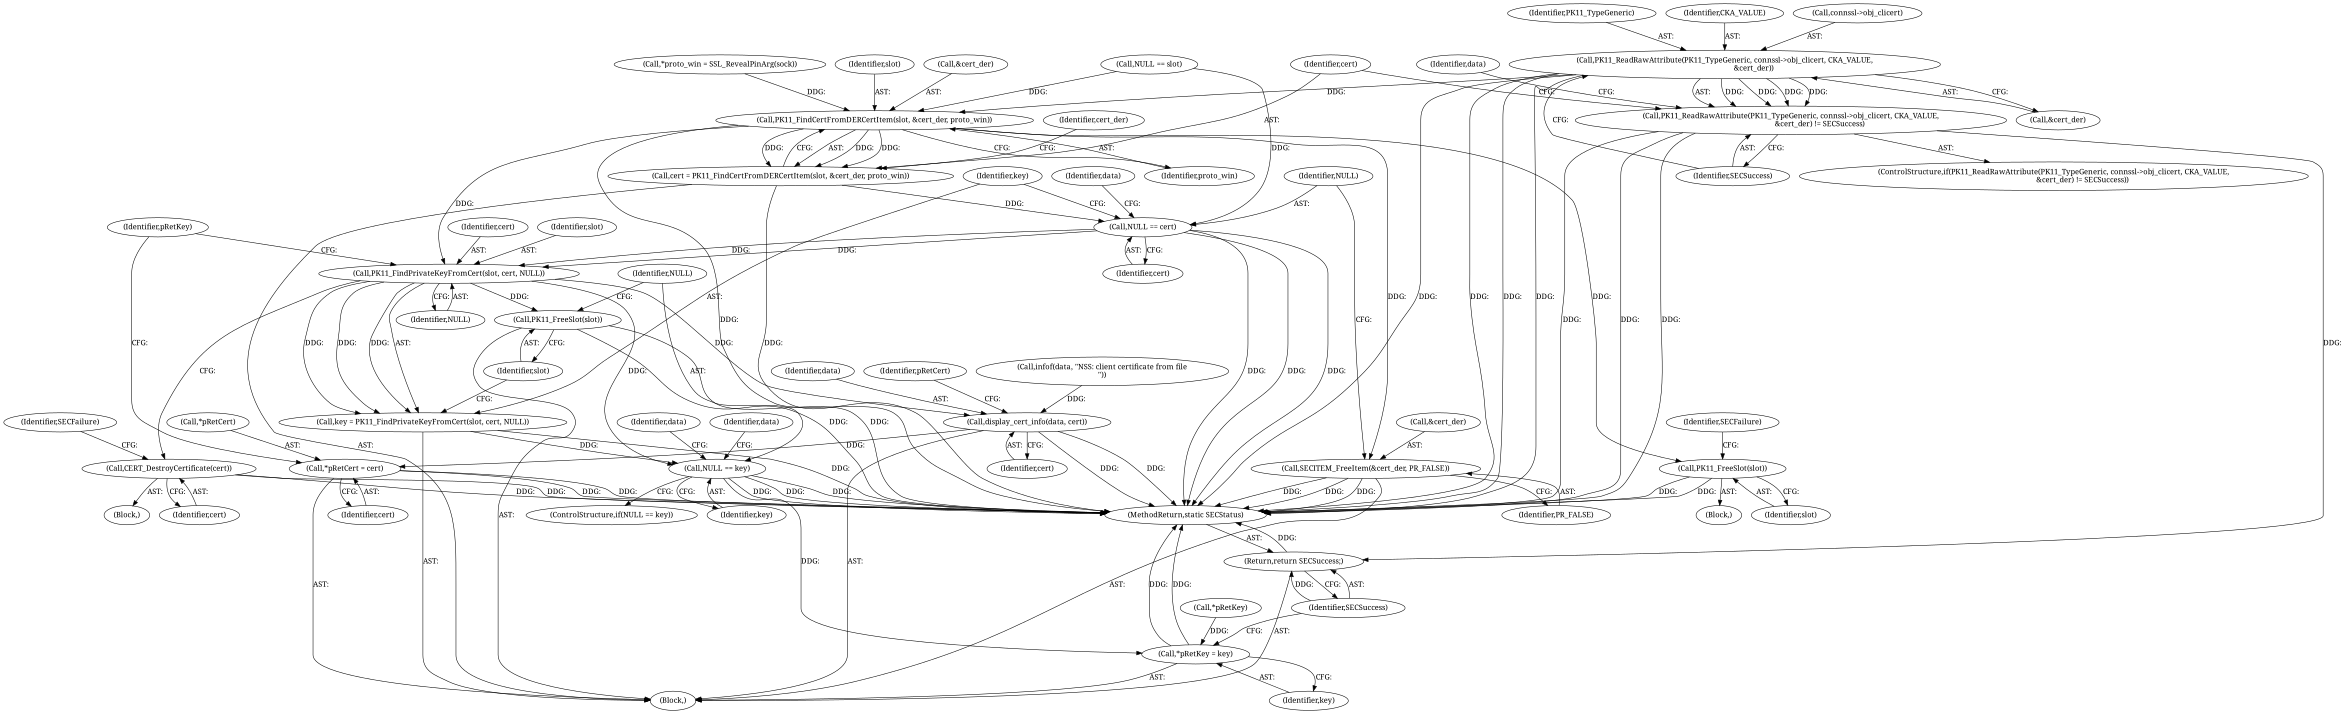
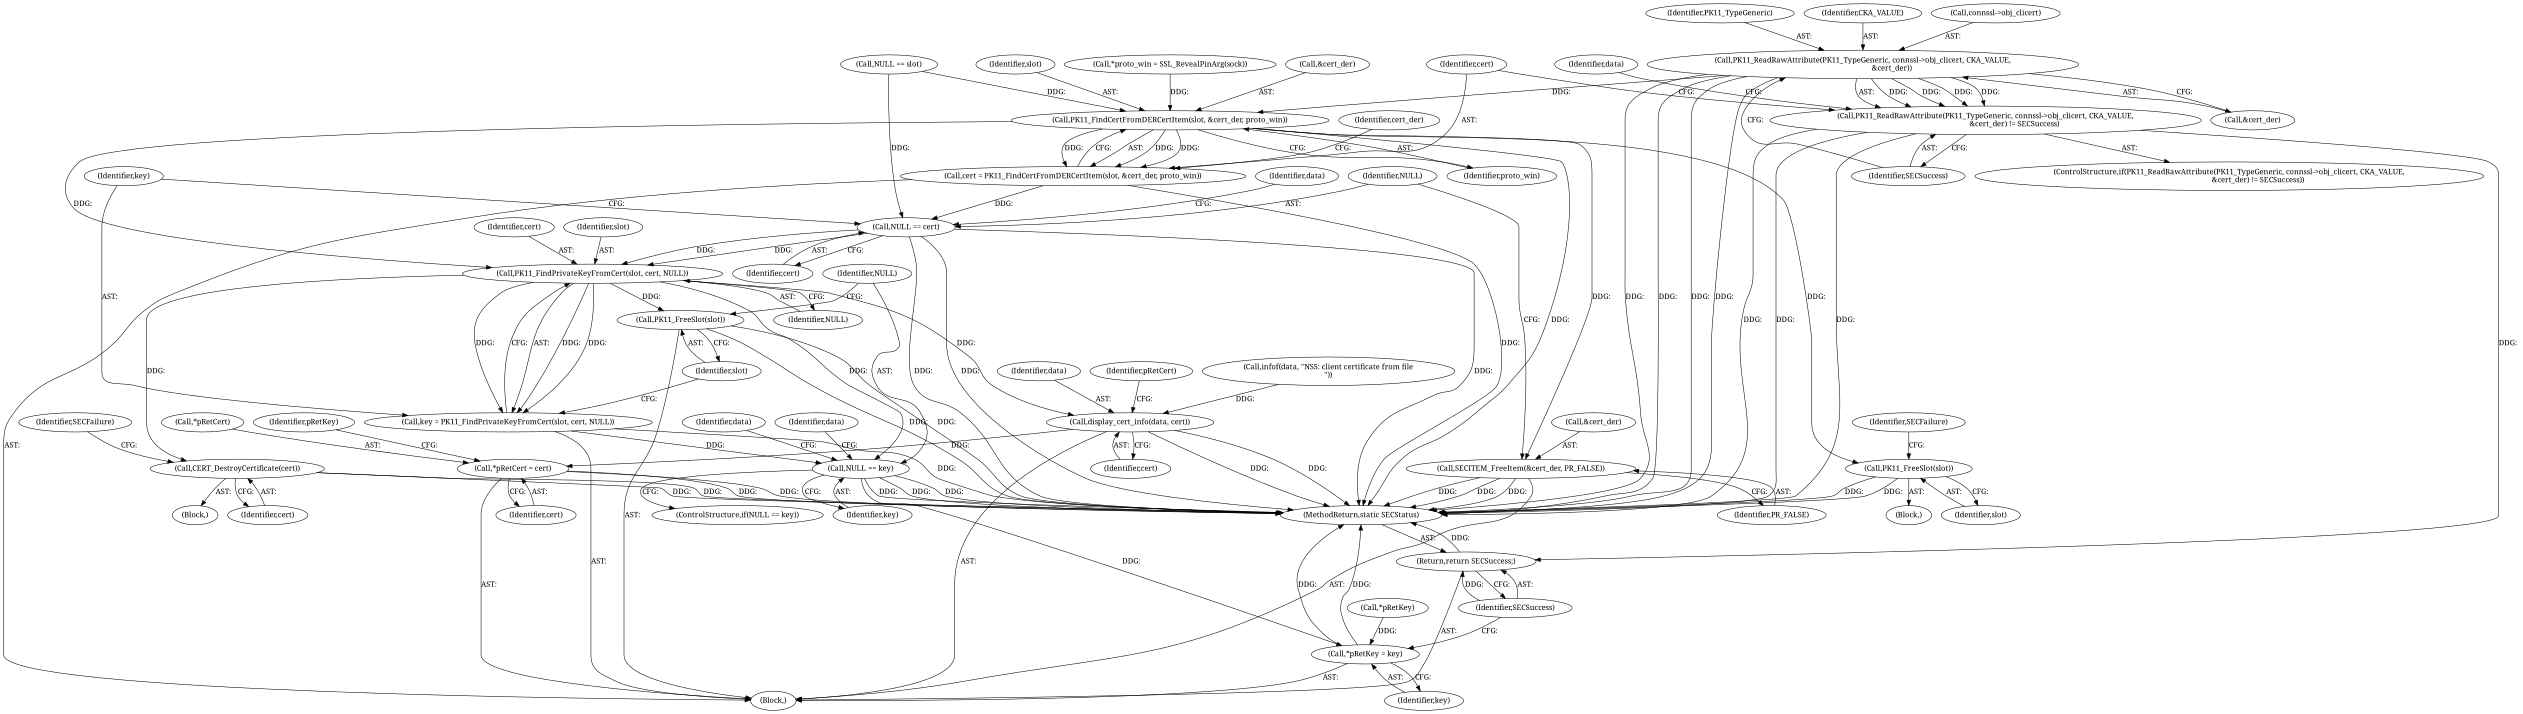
(293, 249) -> (512, 338)
(209, 371) -> (157, 371)
